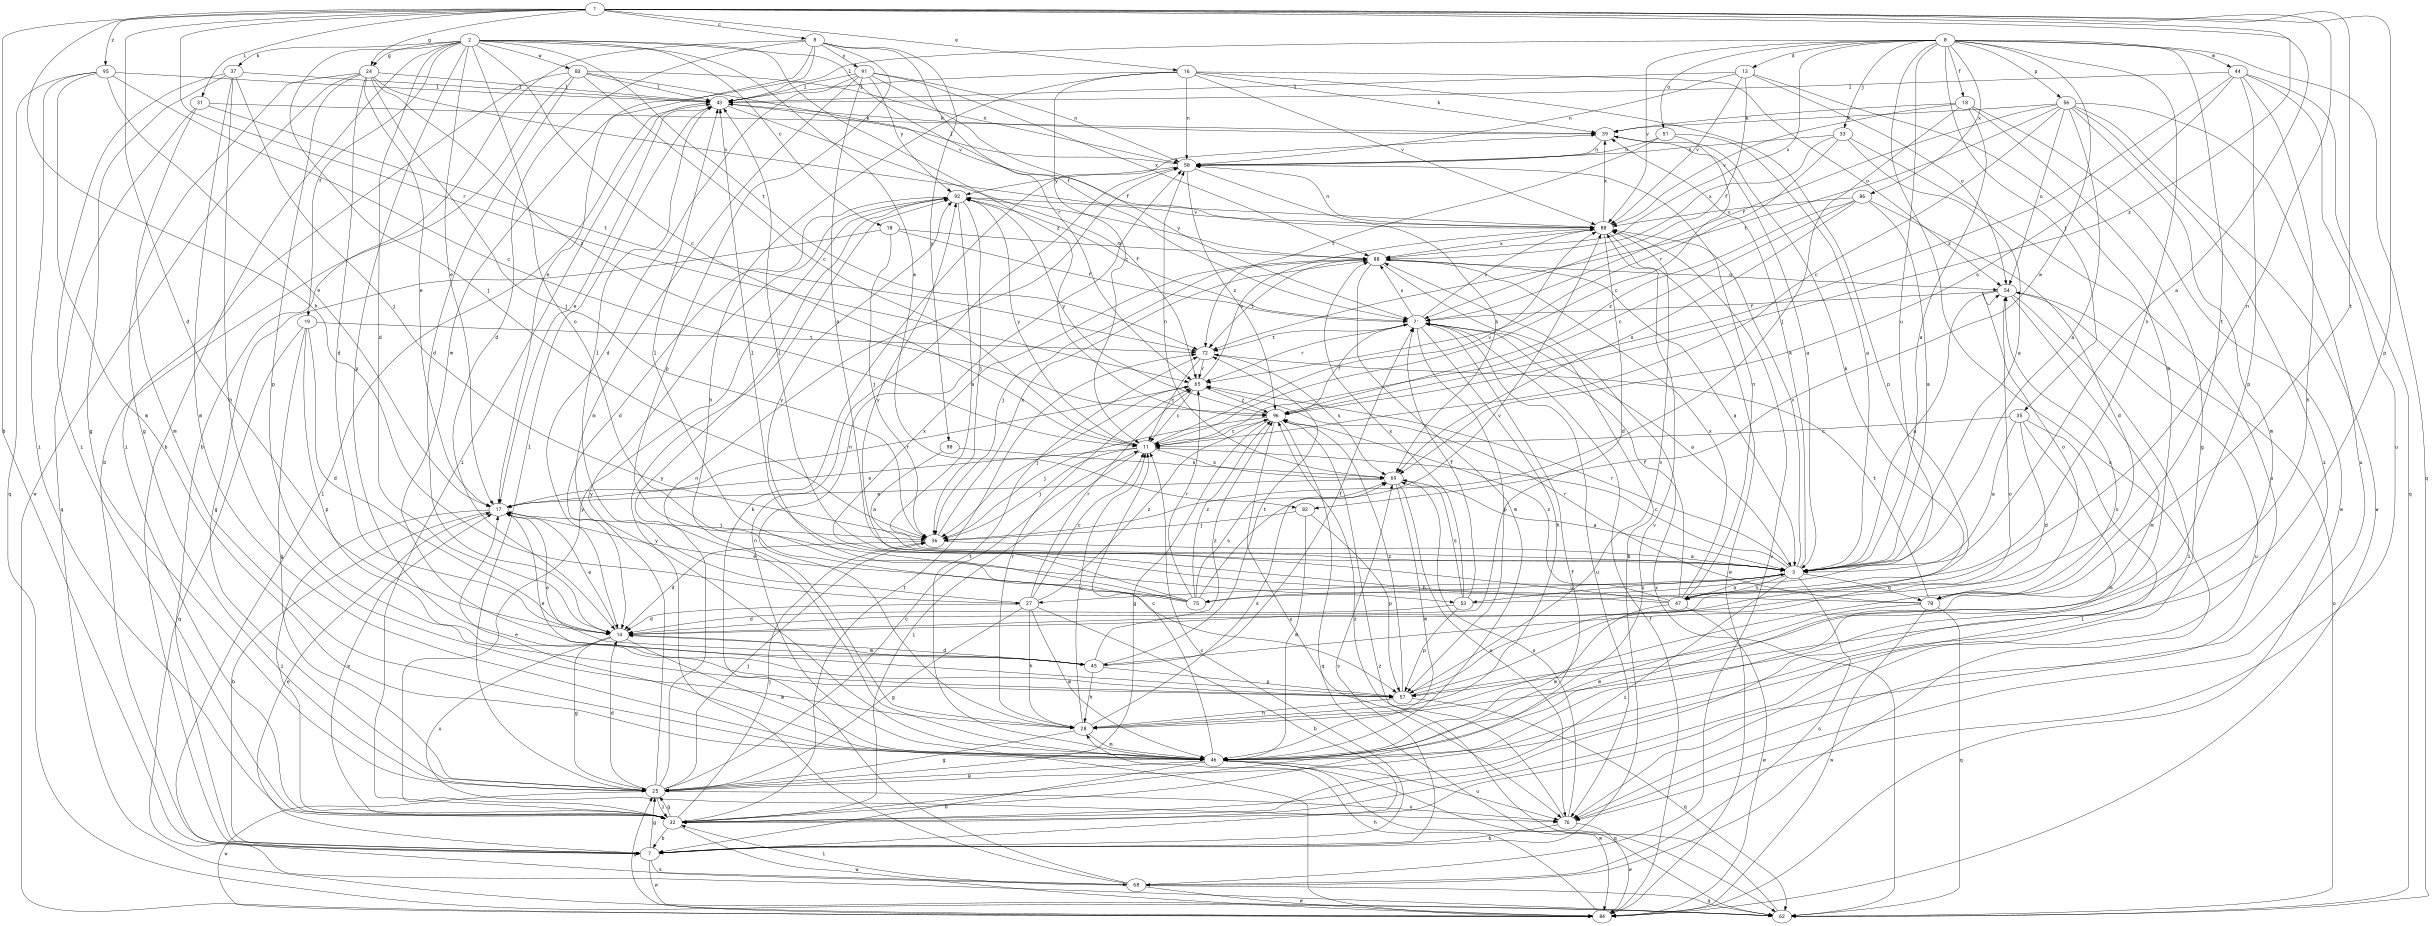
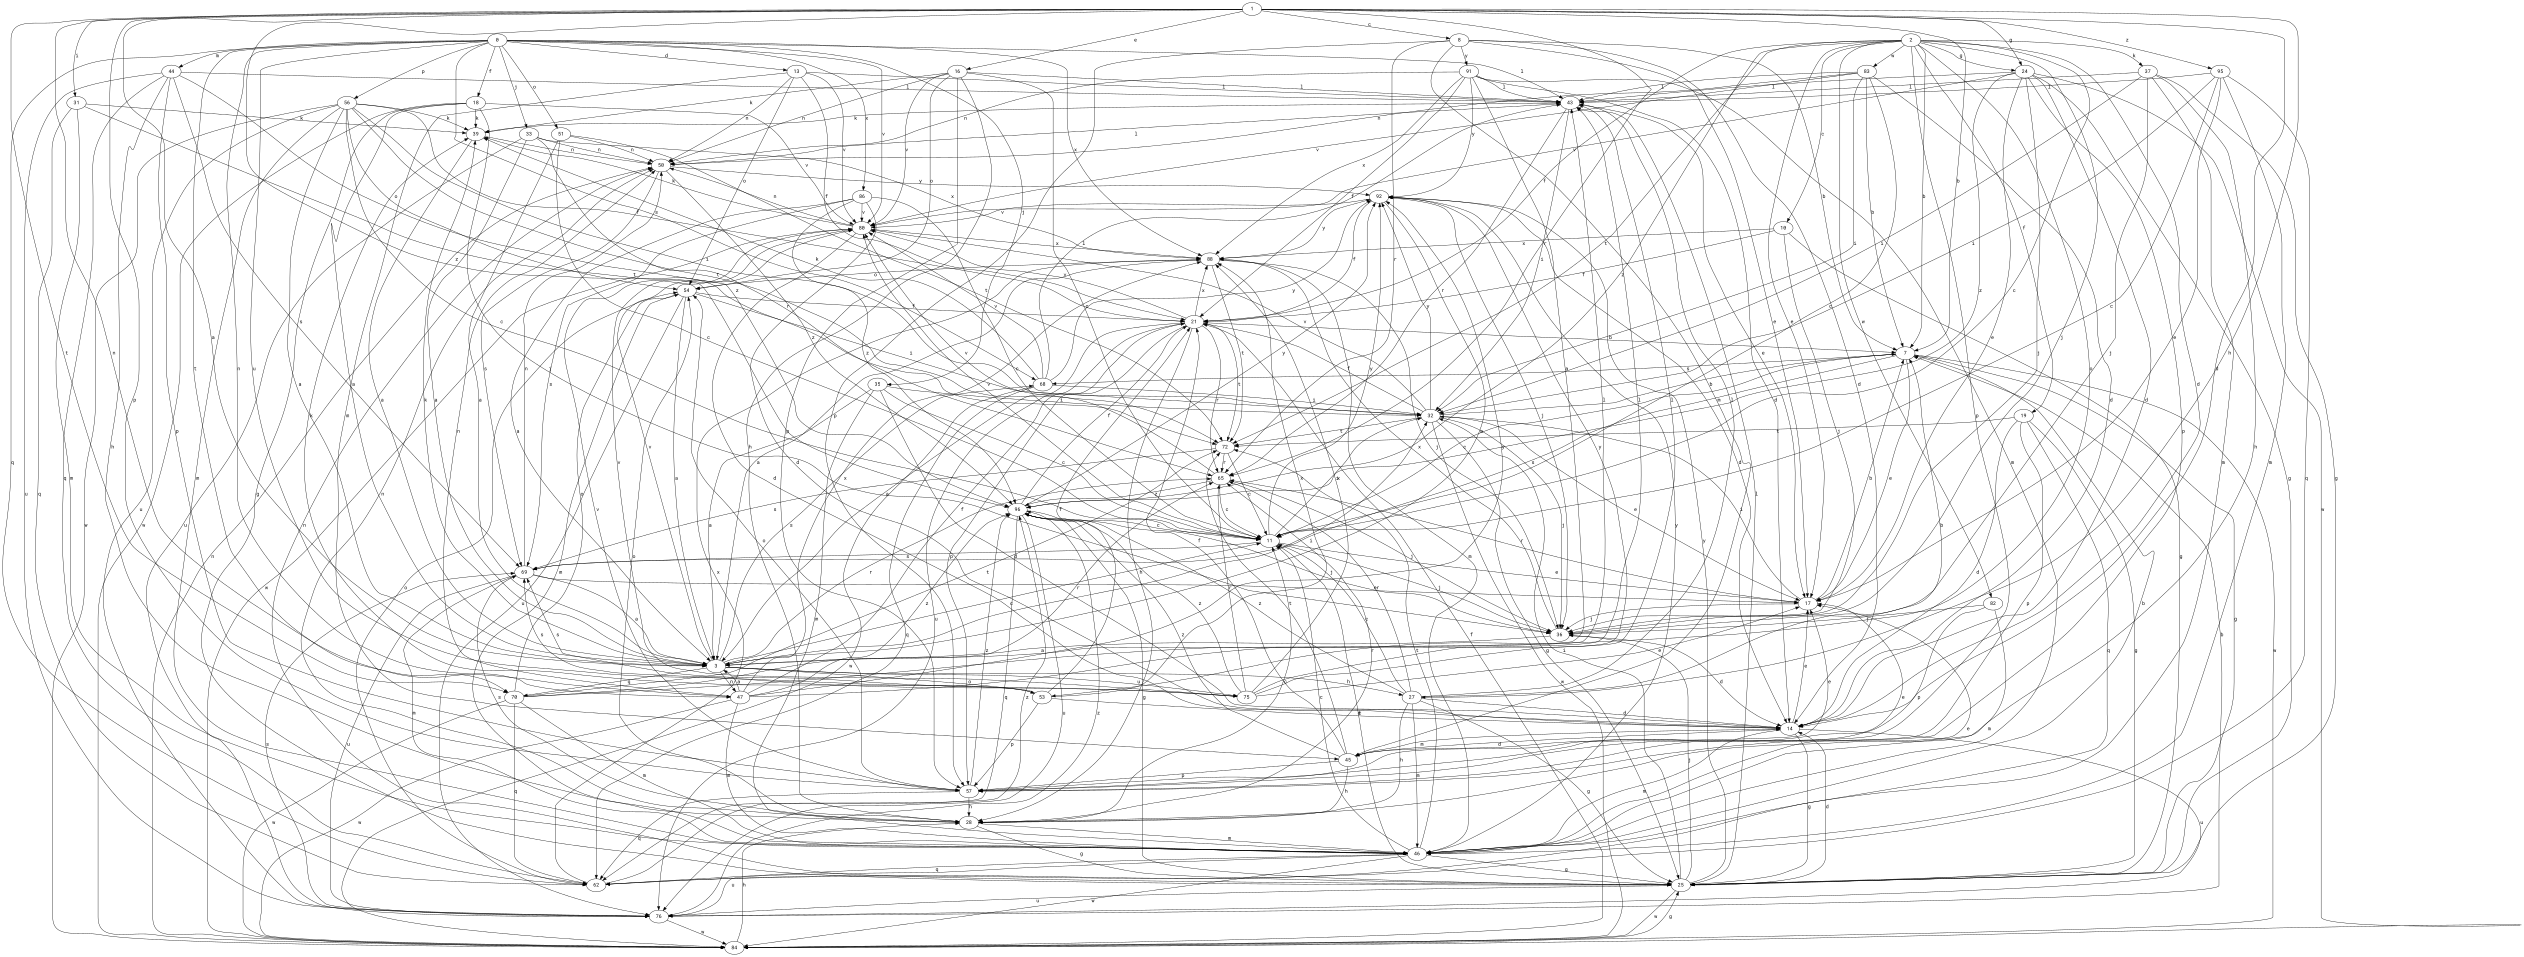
(1872, 364) -> none
(950, 447) -> none
(1490, 841) -> (1548, 337)
